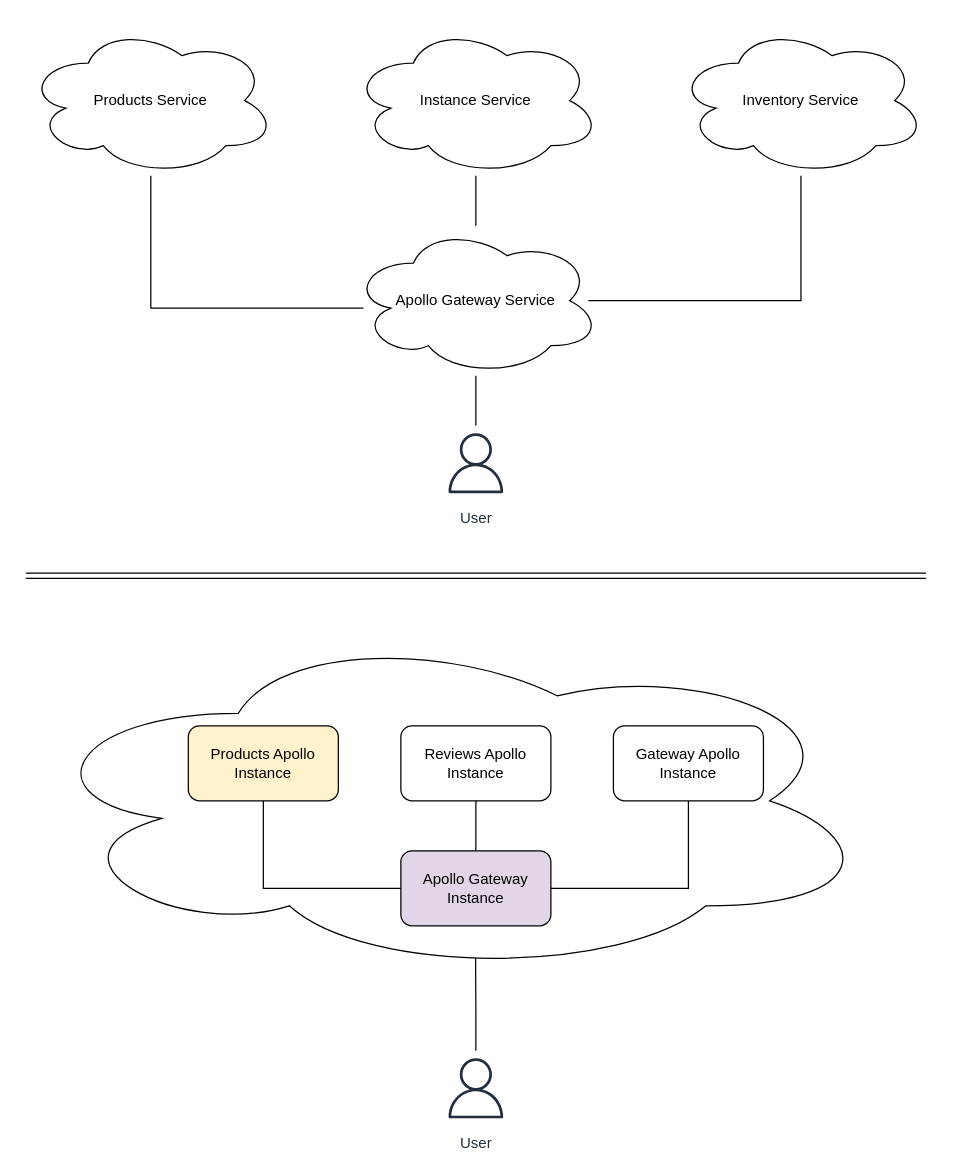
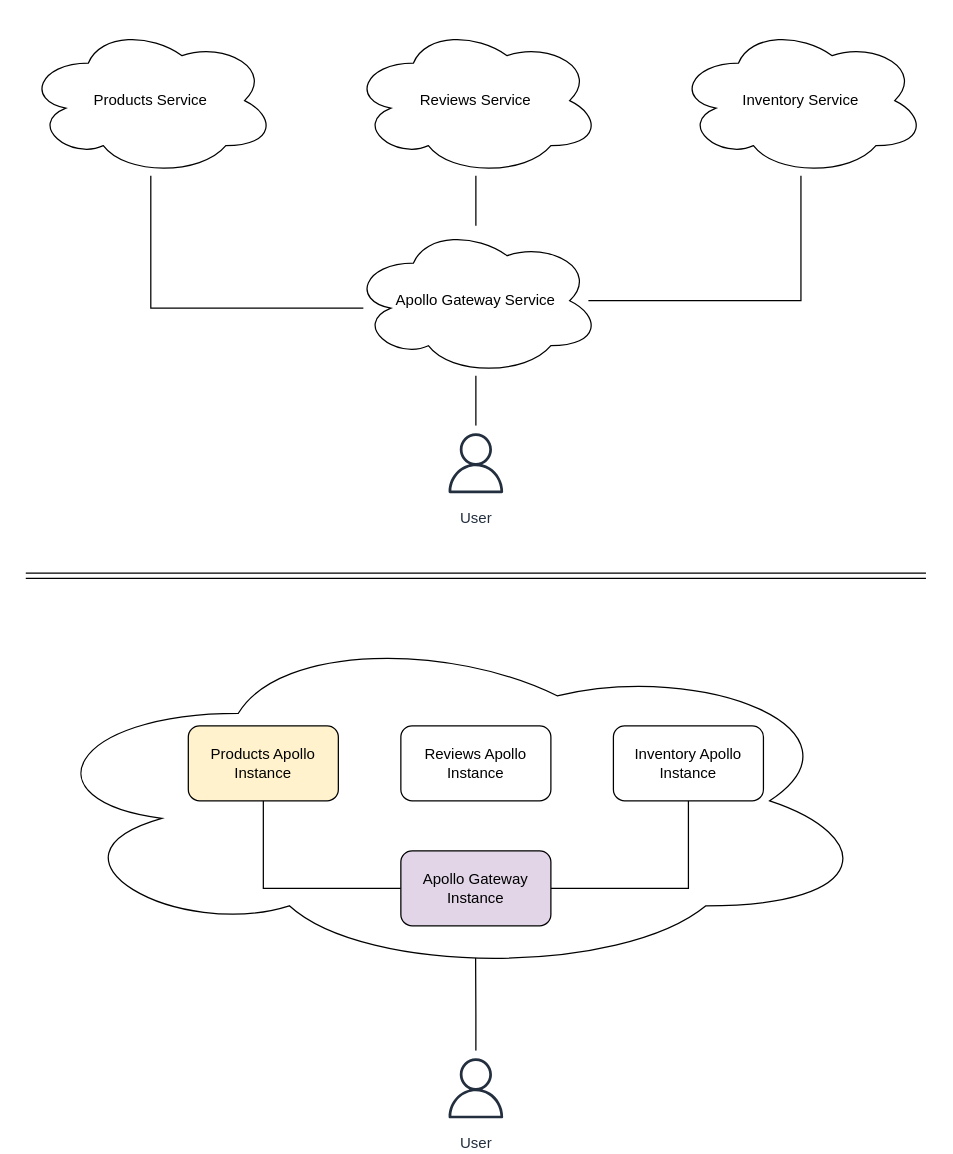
(476, 101) -> (476, 101)
(688, 763) -> (688, 763)
(476, 826) -> none
